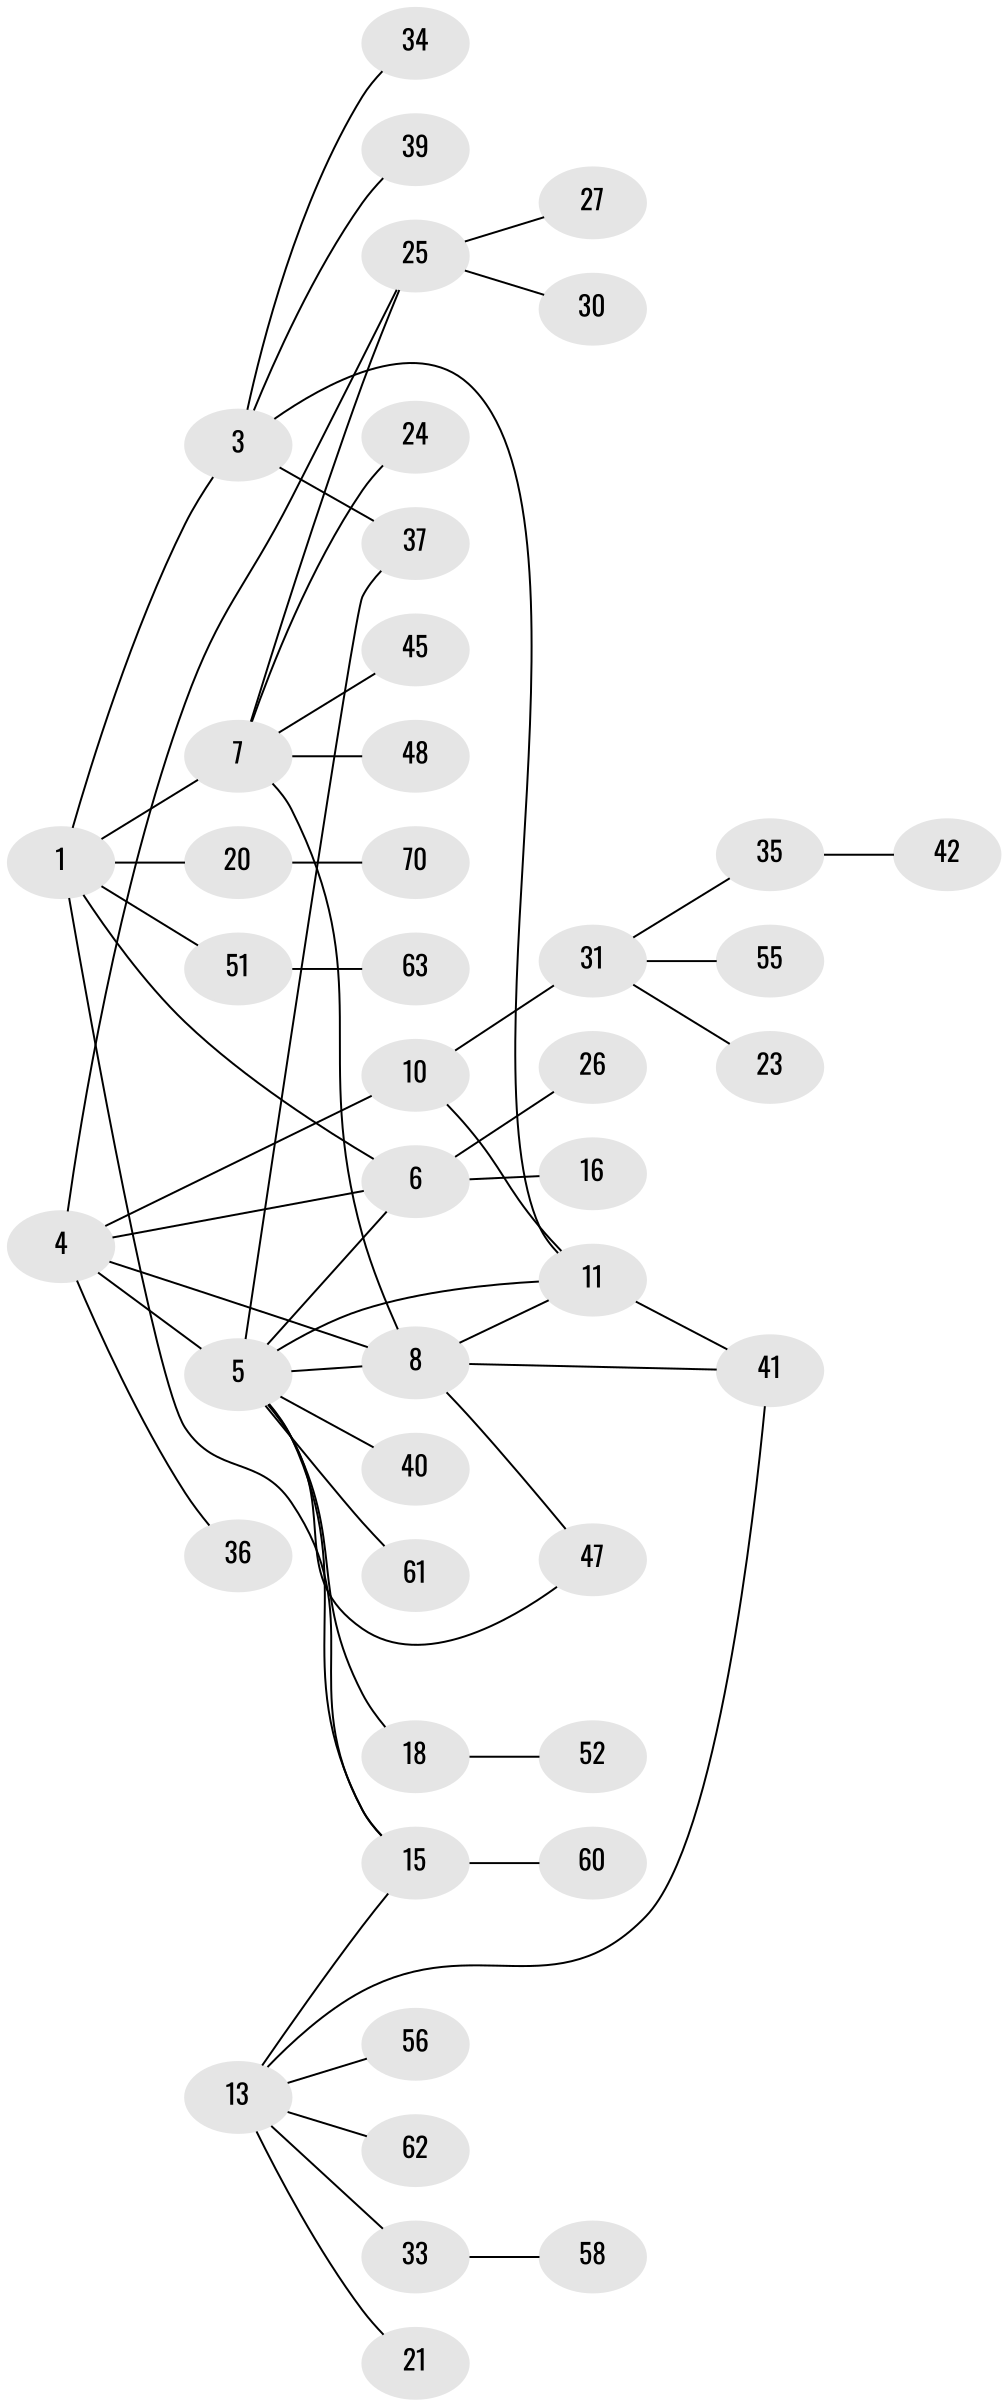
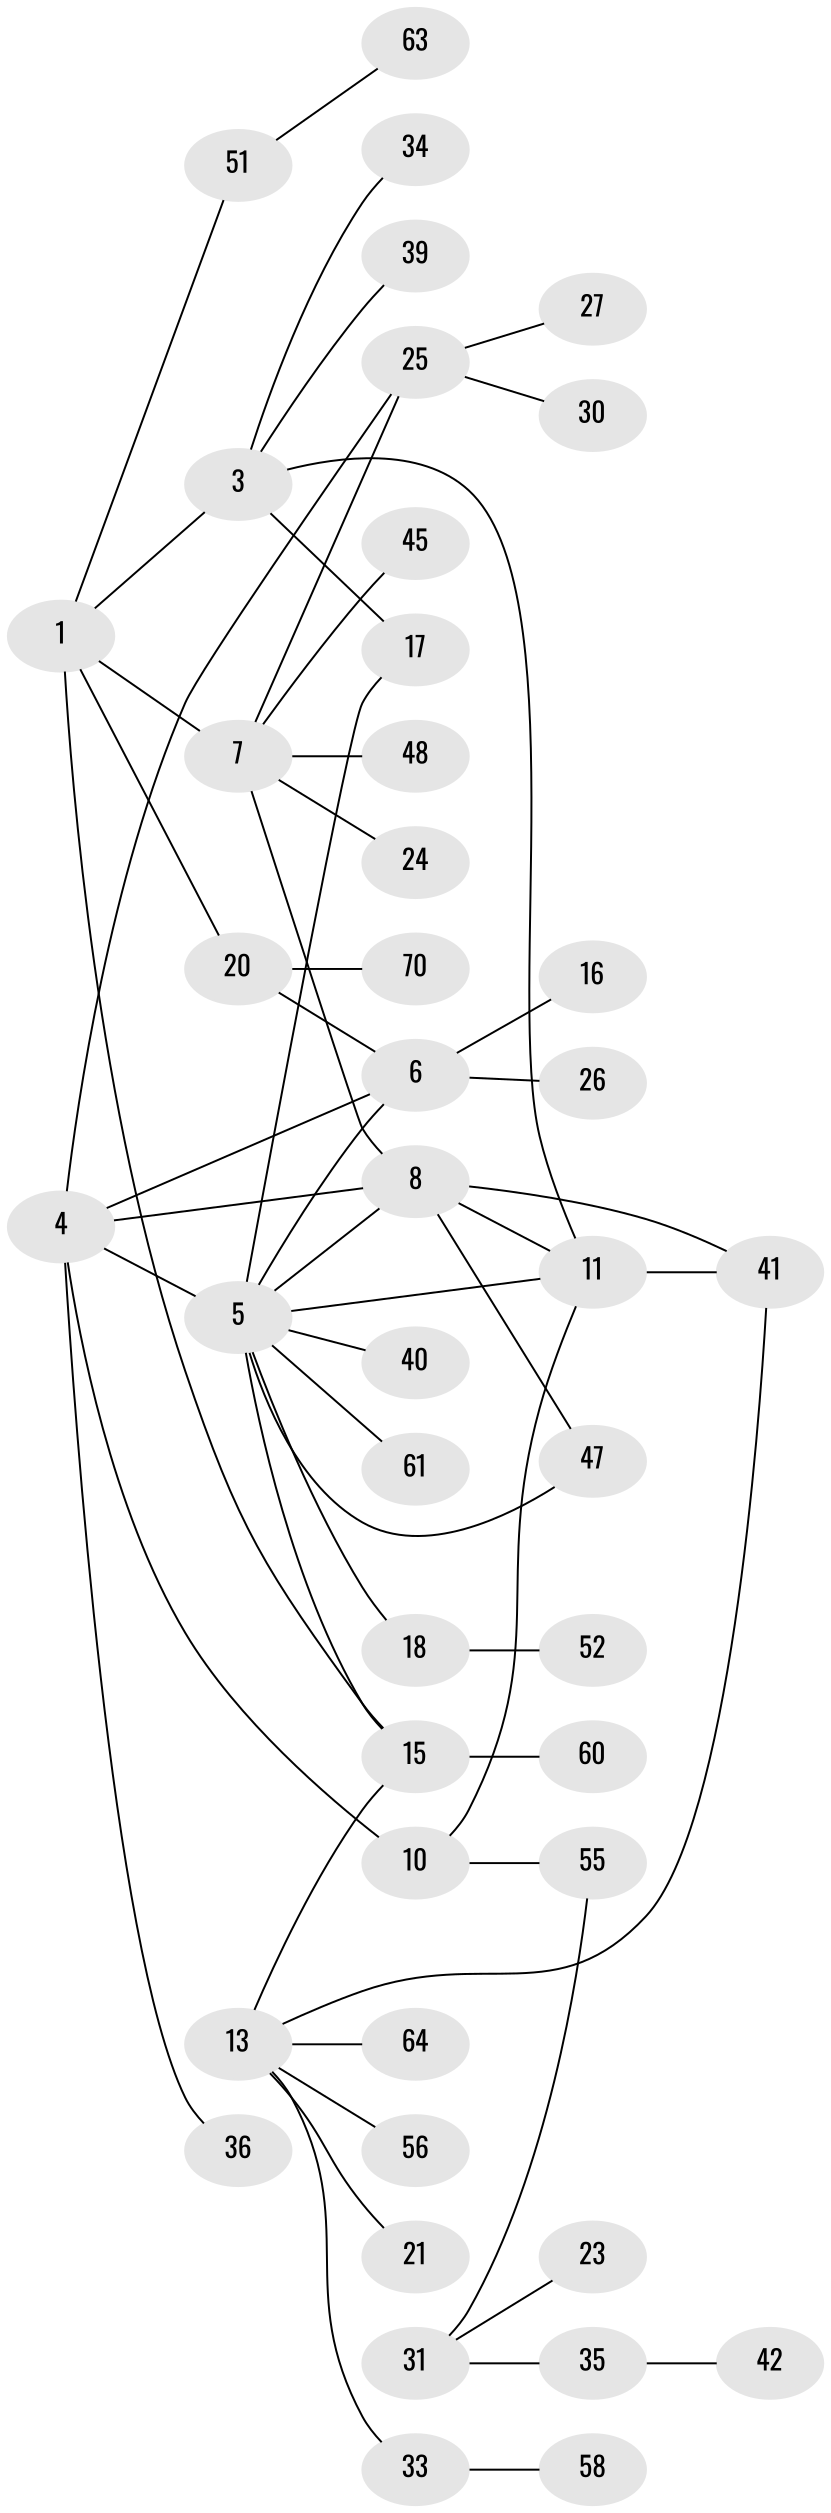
(416, 544) -> (416, 650)
(502, 1020) -> (504, 1863)
(211, 1046) -> (310, 1012)
(416, 2151) -> (416, 2044)
